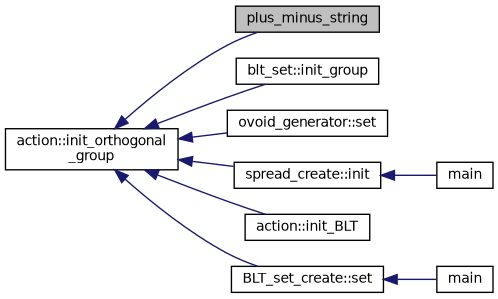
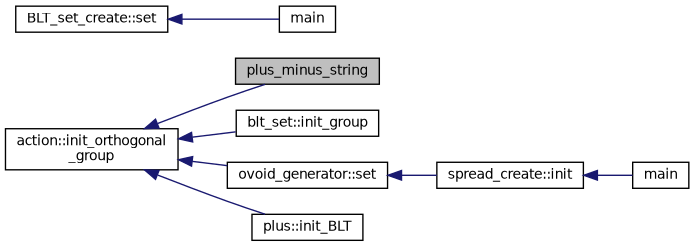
(213, 164) -> (419, 175)
(307, 227) -> (307, 227)
(188, 229) -> none
